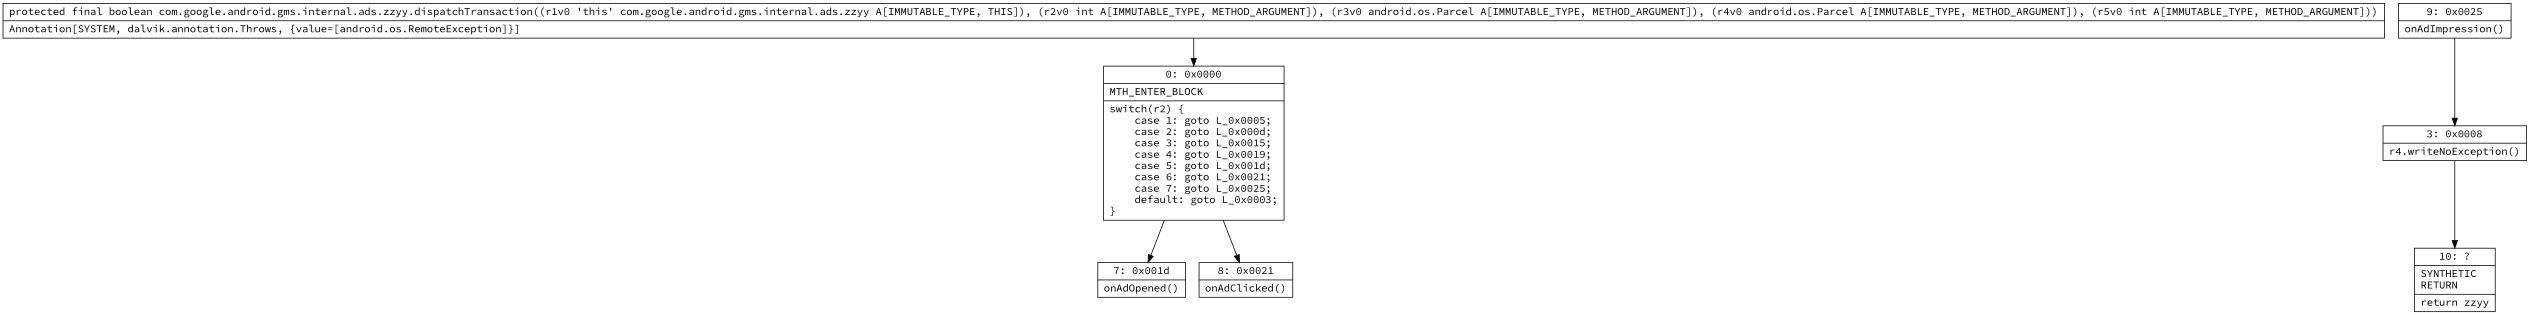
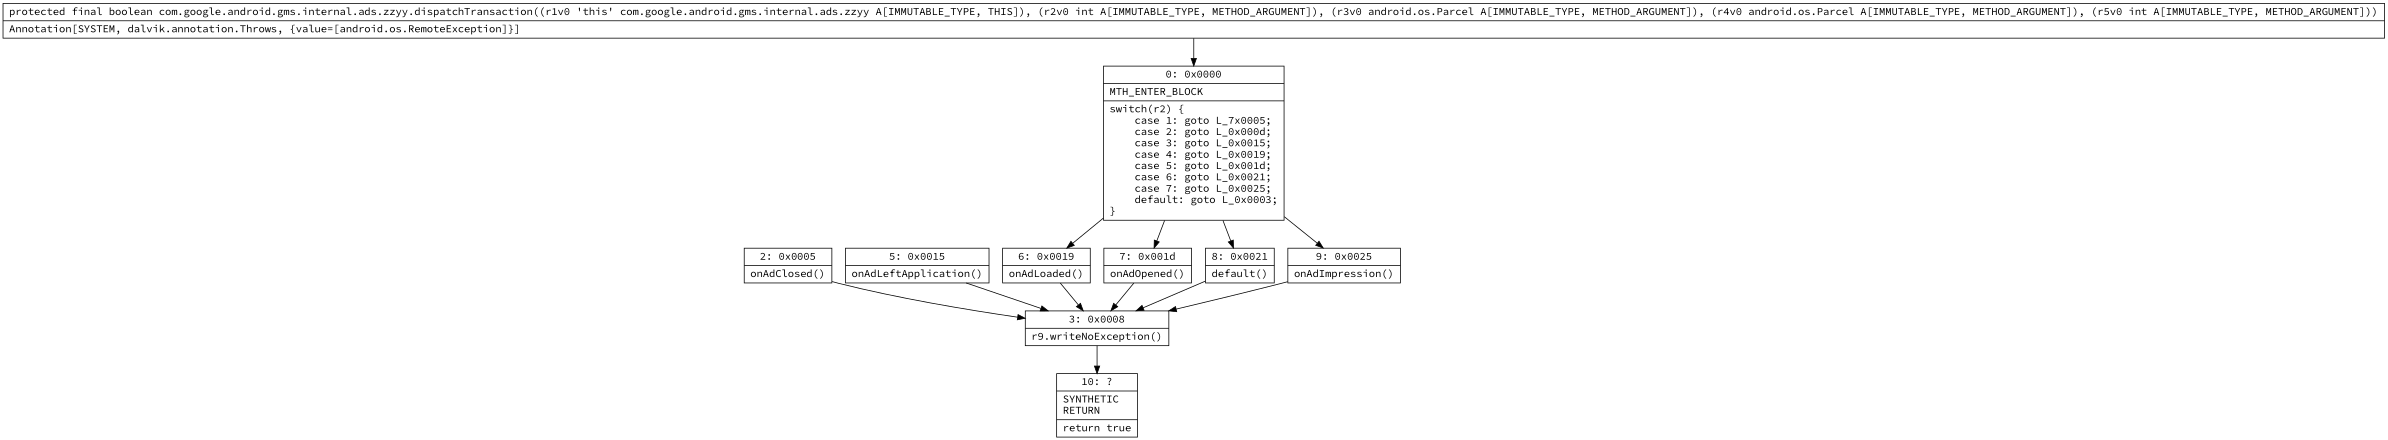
(1191, 121) -> (1191, 121)
(2455, 151) -> (1097, 337)
none -> (1301, 230)
none -> (788, 266)
none -> (917, 266)
none -> (1046, 266)
(1246, 288) -> (1240, 274)
none -> (1125, 294)
none -> (1174, 294)
(2455, 303) -> (1097, 428)
